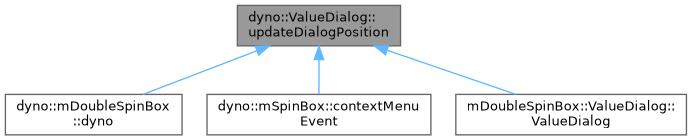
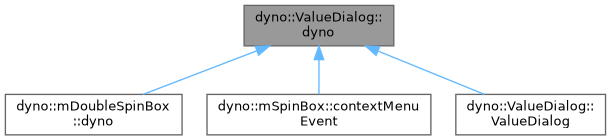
(319, 26) -> (319, 26)
(571, 115) -> (531, 115)
